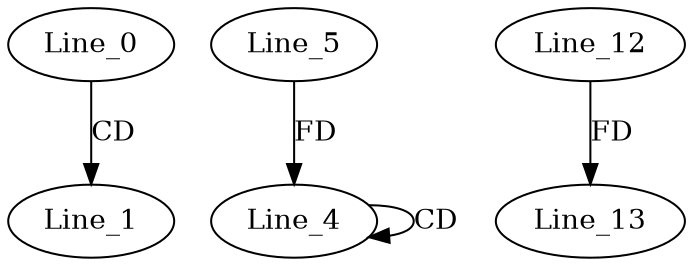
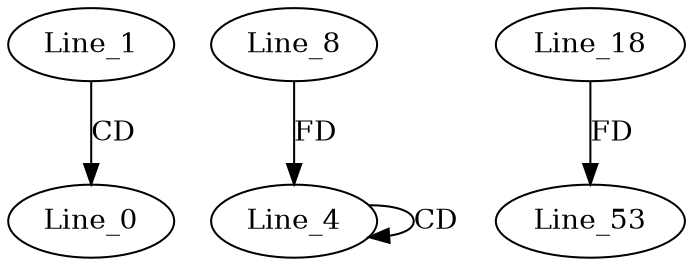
(294, 45) -> (294, 45)
(590, 45) -> (590, 45)
(91, 123) -> (91, 123)
(590, 221) -> (590, 221)
